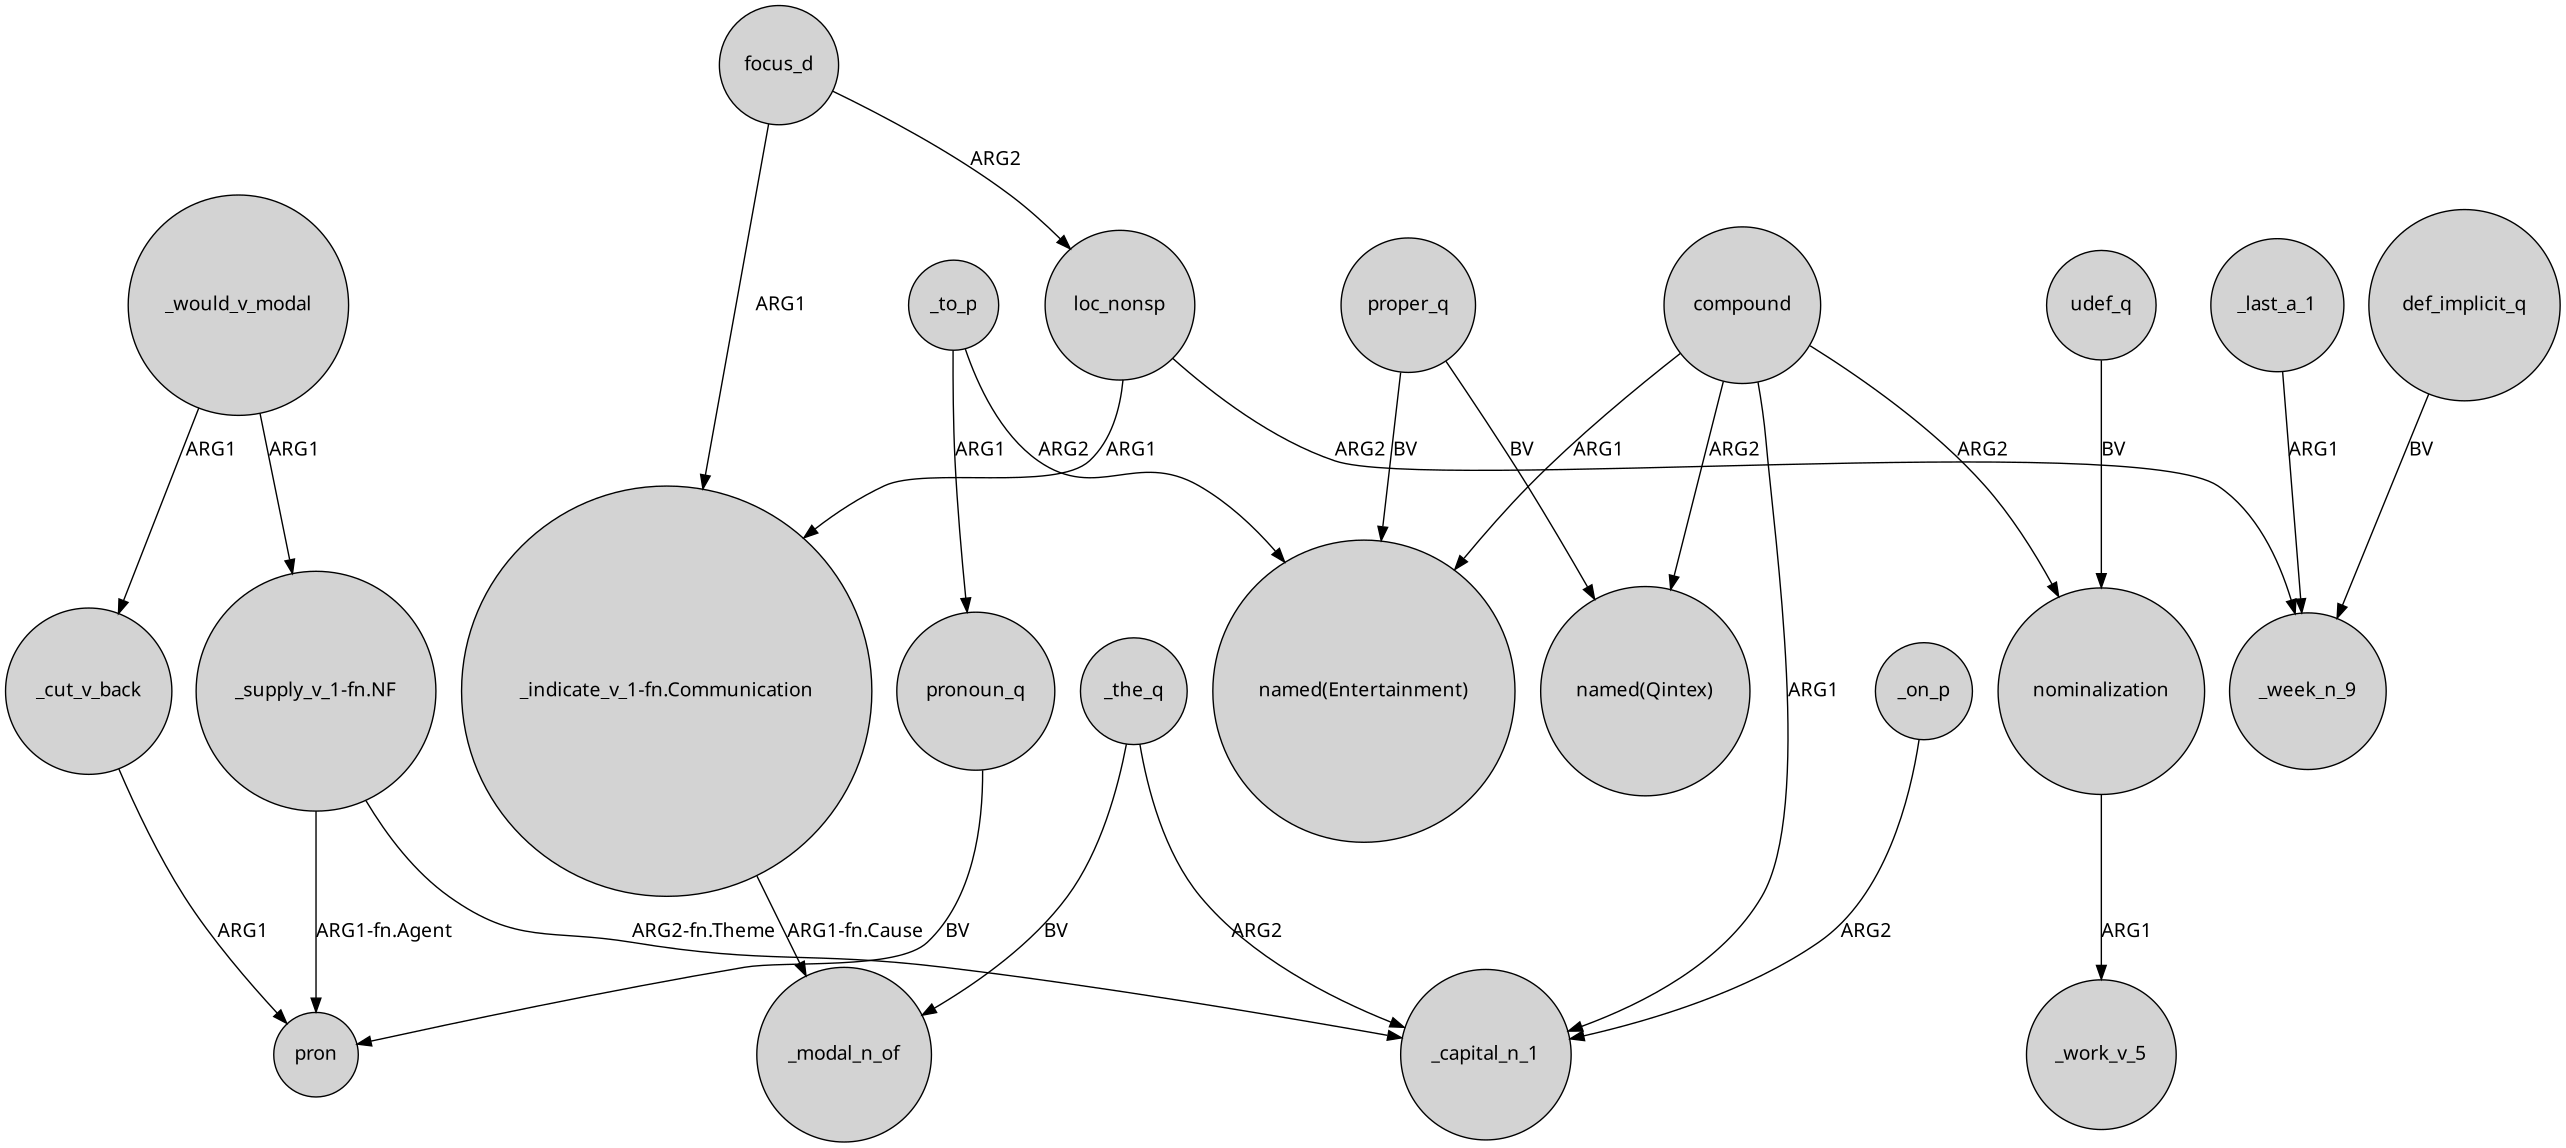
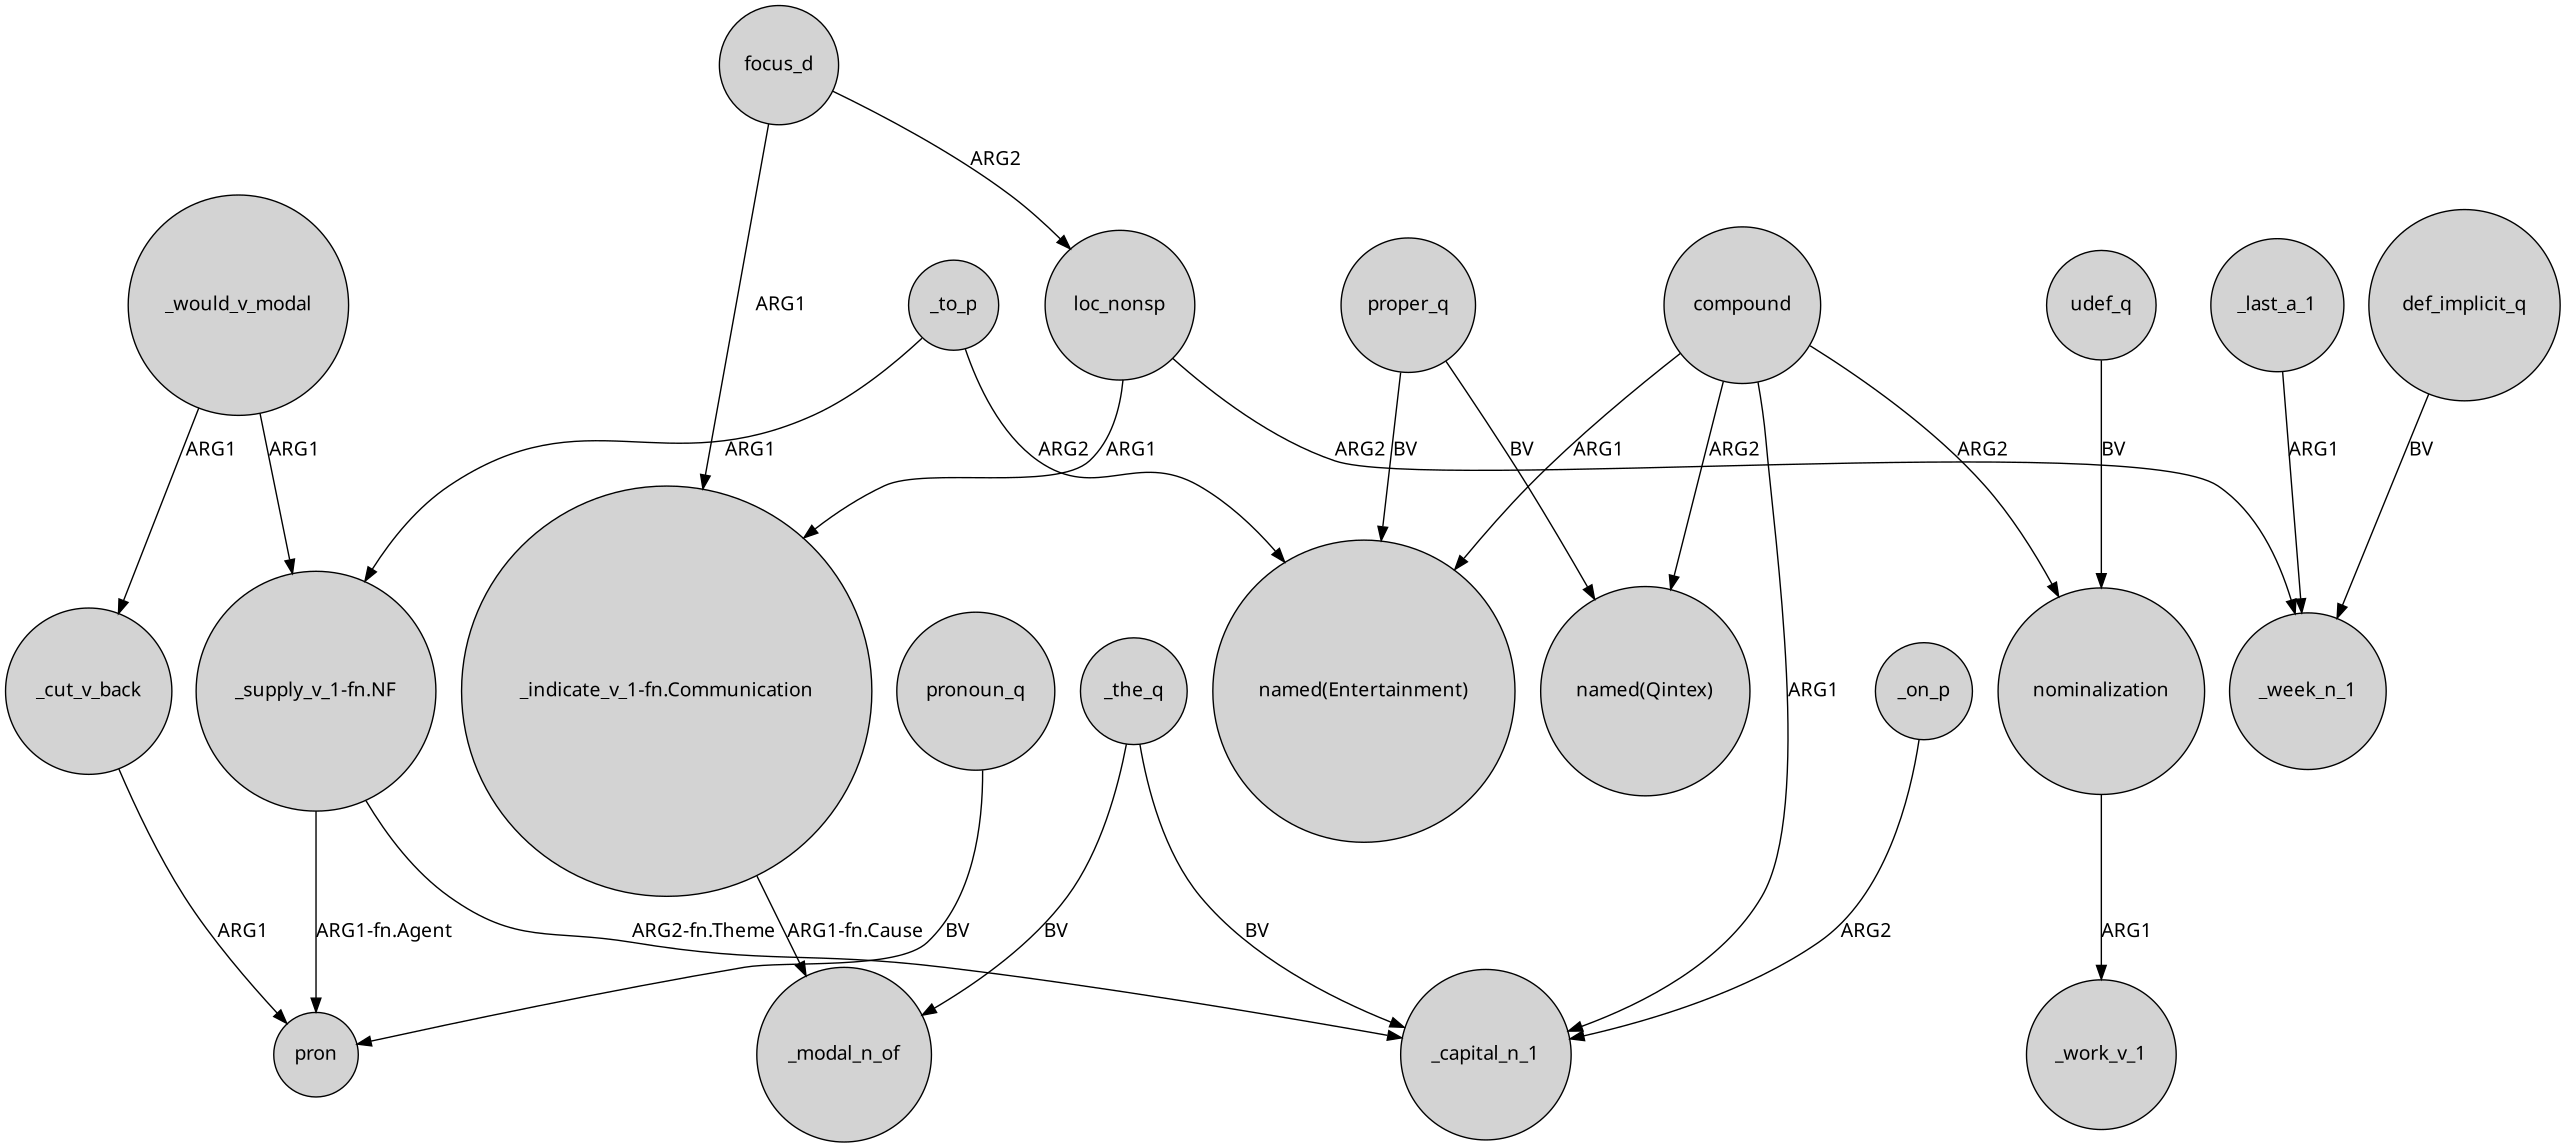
(955, 468) -> (638, 442)
(2308, 691) -> (2308, 691)
(1257, 932) -> (1257, 932)
(2101, 1055) -> (2101, 1055)
